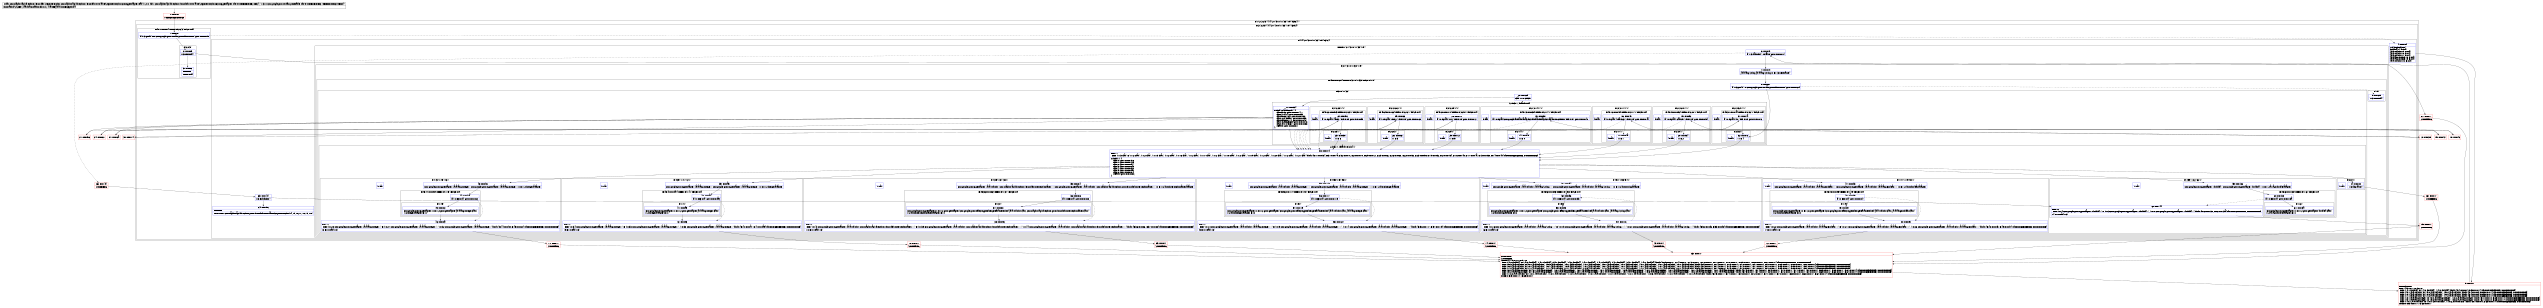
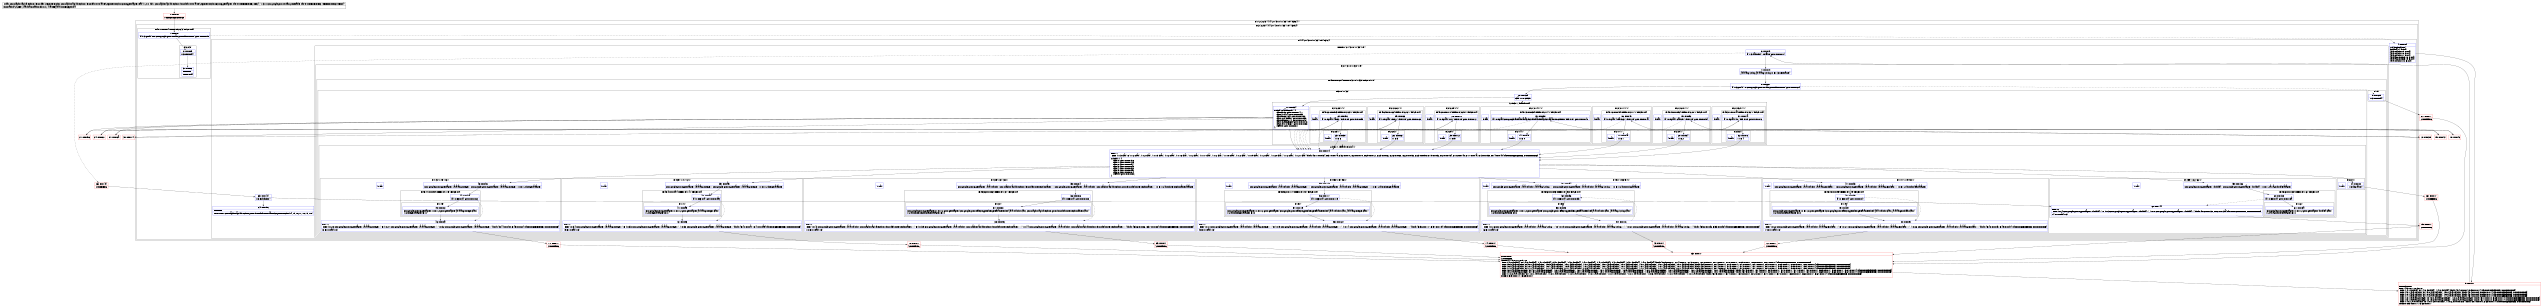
(1323, 63) -> (2401, 107)
(1769, 118) -> (1628, 87)
